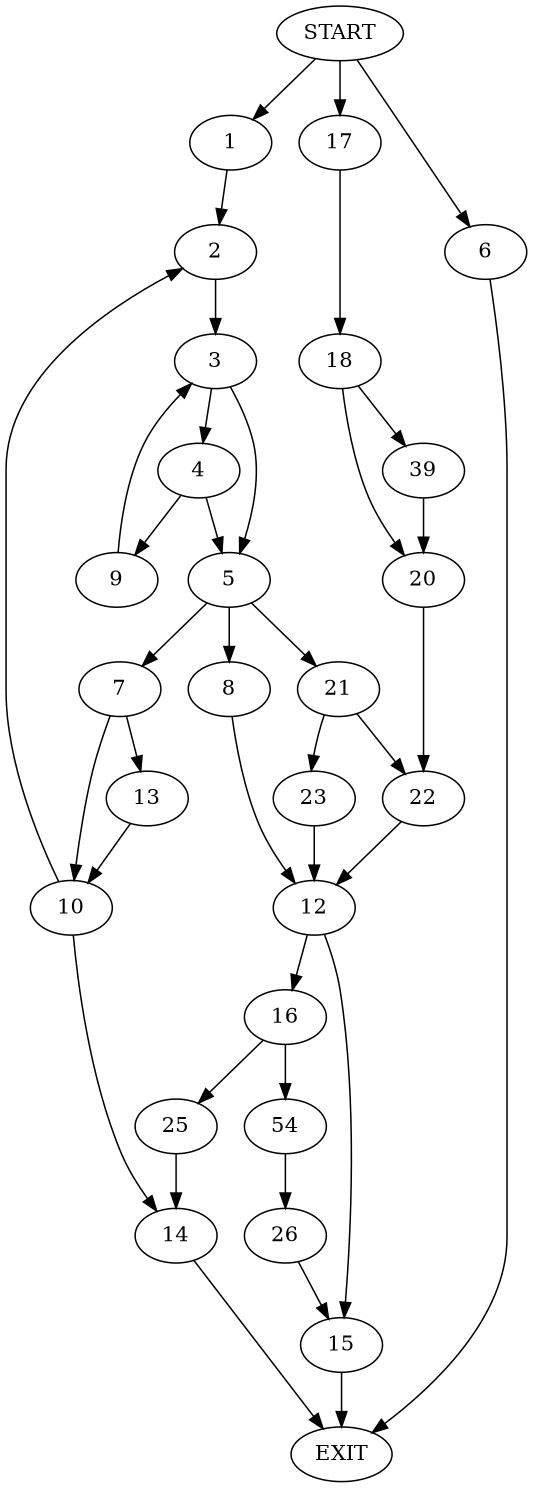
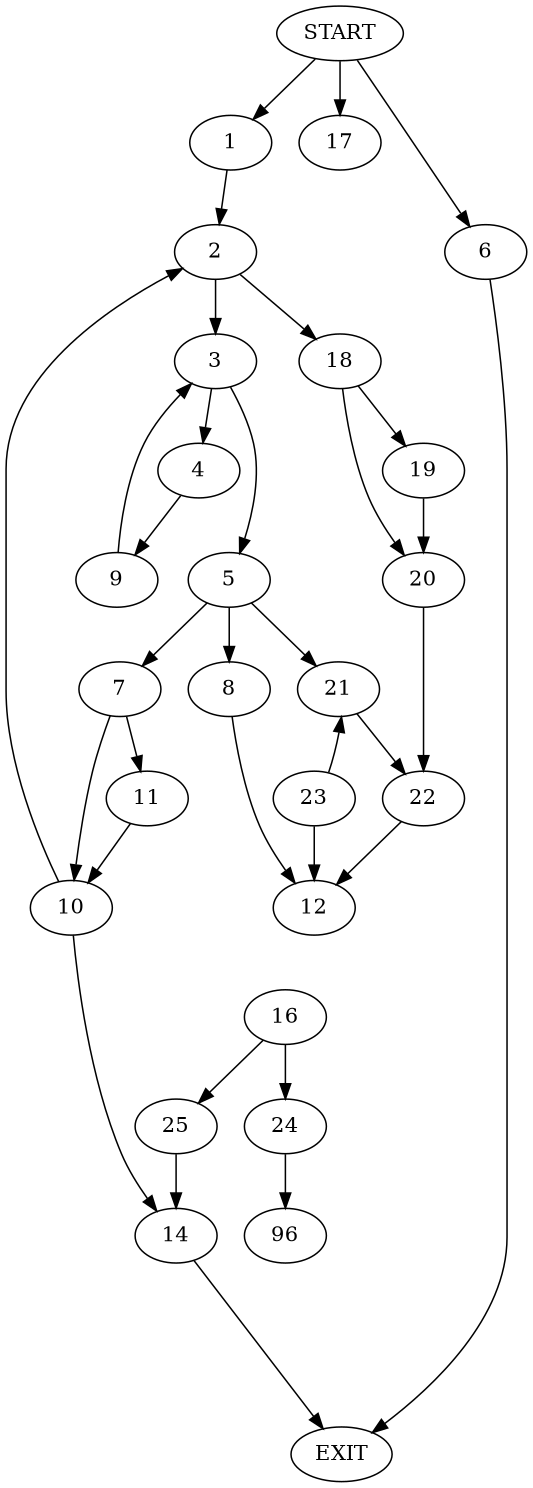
(340, 244) -> (272, 302)
(424, 471) -> (424, 471)
(212, 518) -> none
(318, 735) -> (335, 753)
(147, 798) -> (147, 798)
(302, 955) -> none
(285, 1126) -> (285, 1126)
(285, 1236) -> (285, 1236)
(342, 1345) -> none
